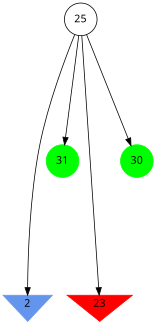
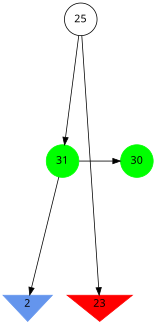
(107, 87) -> (96, 161)
(37, 158) -> (45, 232)
